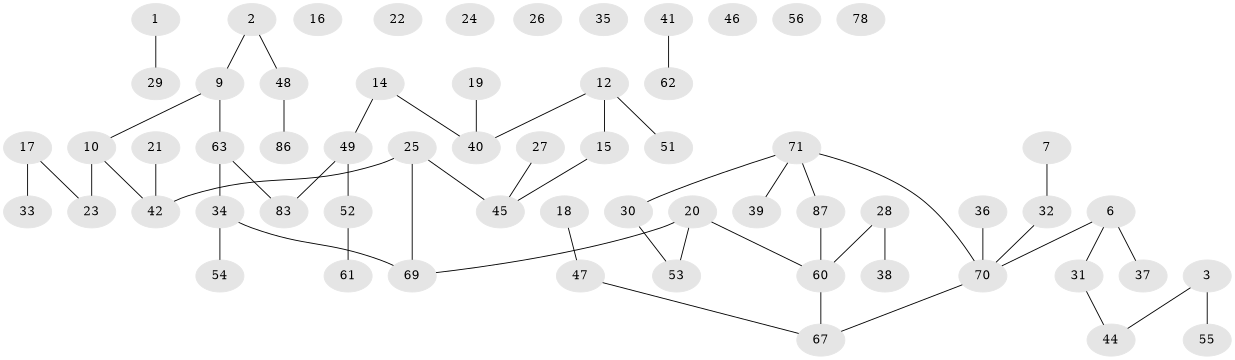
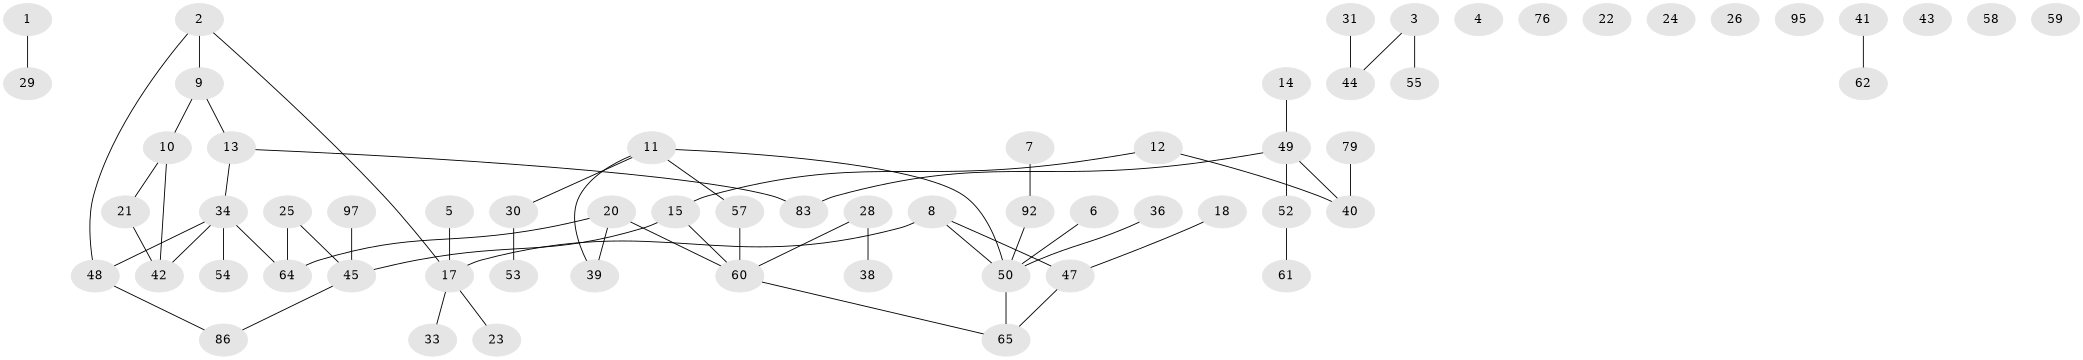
(318, 20) -> (1543, 20)
(604, 20) -> (1799, 20)
(733, 20) -> none
(797, 20) -> none
(861, 20) -> (1992, 20)
none -> (1479, 20)
none -> (1927, 20)
none -> (2056, 20)
(476, 84) -> (1351, 148)
(428, 116) -> (1318, 180)
none -> (331, 142)
(220, 148) -> (231, 148)
(540, 148) -> (352, 212)
(669, 148) -> none
(797, 148) -> (652, 148)
(92, 180) -> (146, 180)
(284, 180) -> (192, 244)
none -> (450, 212)
(821, 212) -> (740, 212)
none -> (932, 212)
(1047, 212) -> (1030, 212)
none -> (703, 239)
(685, 244) -> (602, 247)
(1095, 244) -> none
none -> (155, 246)
(412, 276) -> (288, 276)
(983, 276) -> (1006, 276)
(1143, 276) -> none
none -> (288, 308)
(821, 340) -> (1006, 340)
